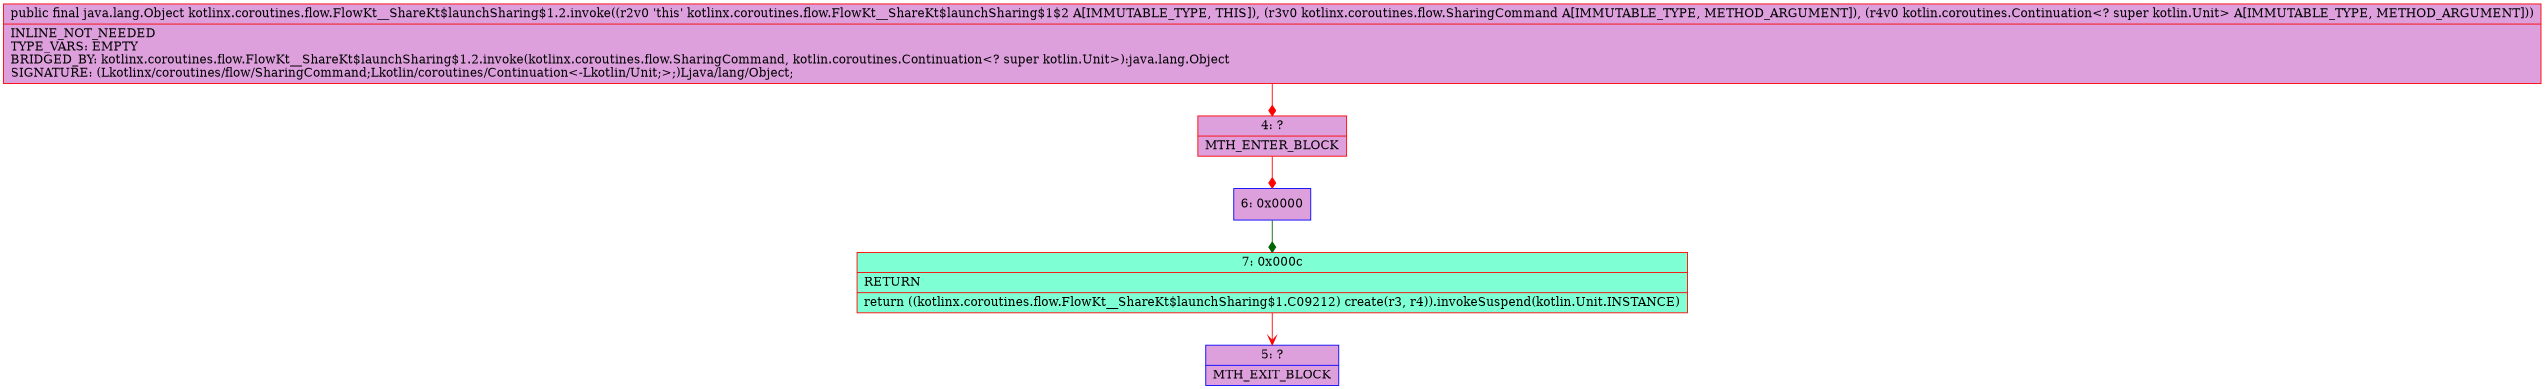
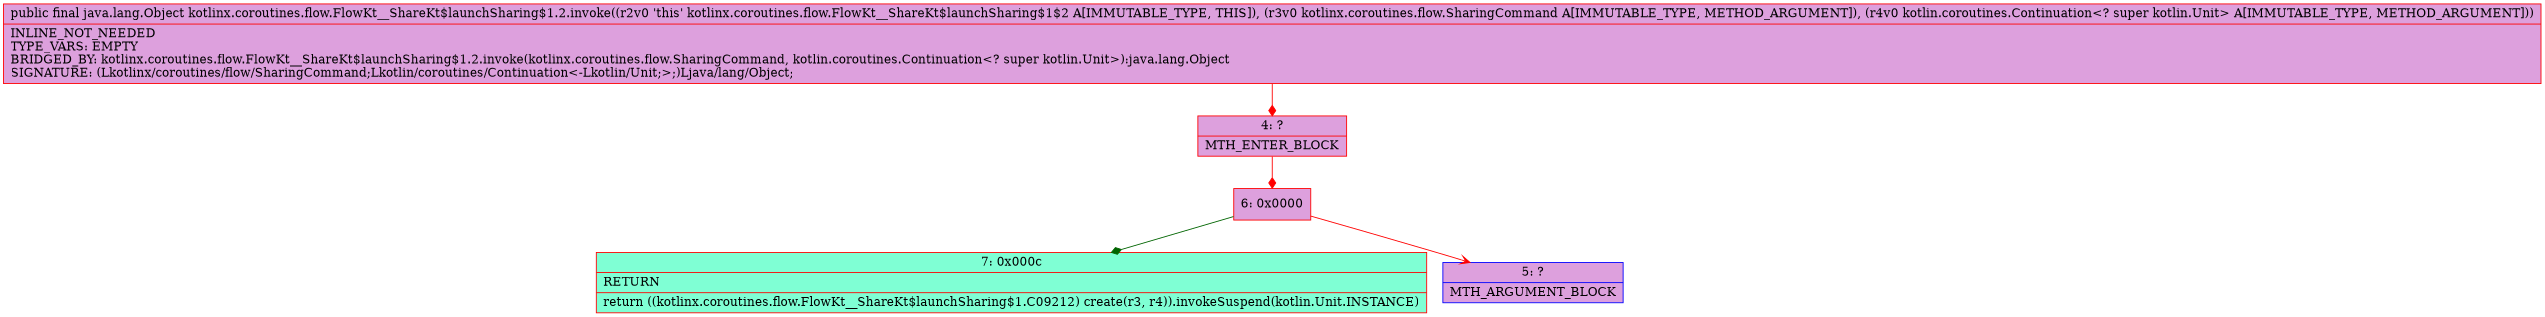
(1272, 204) -> (1272, 204)
(1272, 325) -> (1386, 238)
(1272, 375) -> (1533, 292)
